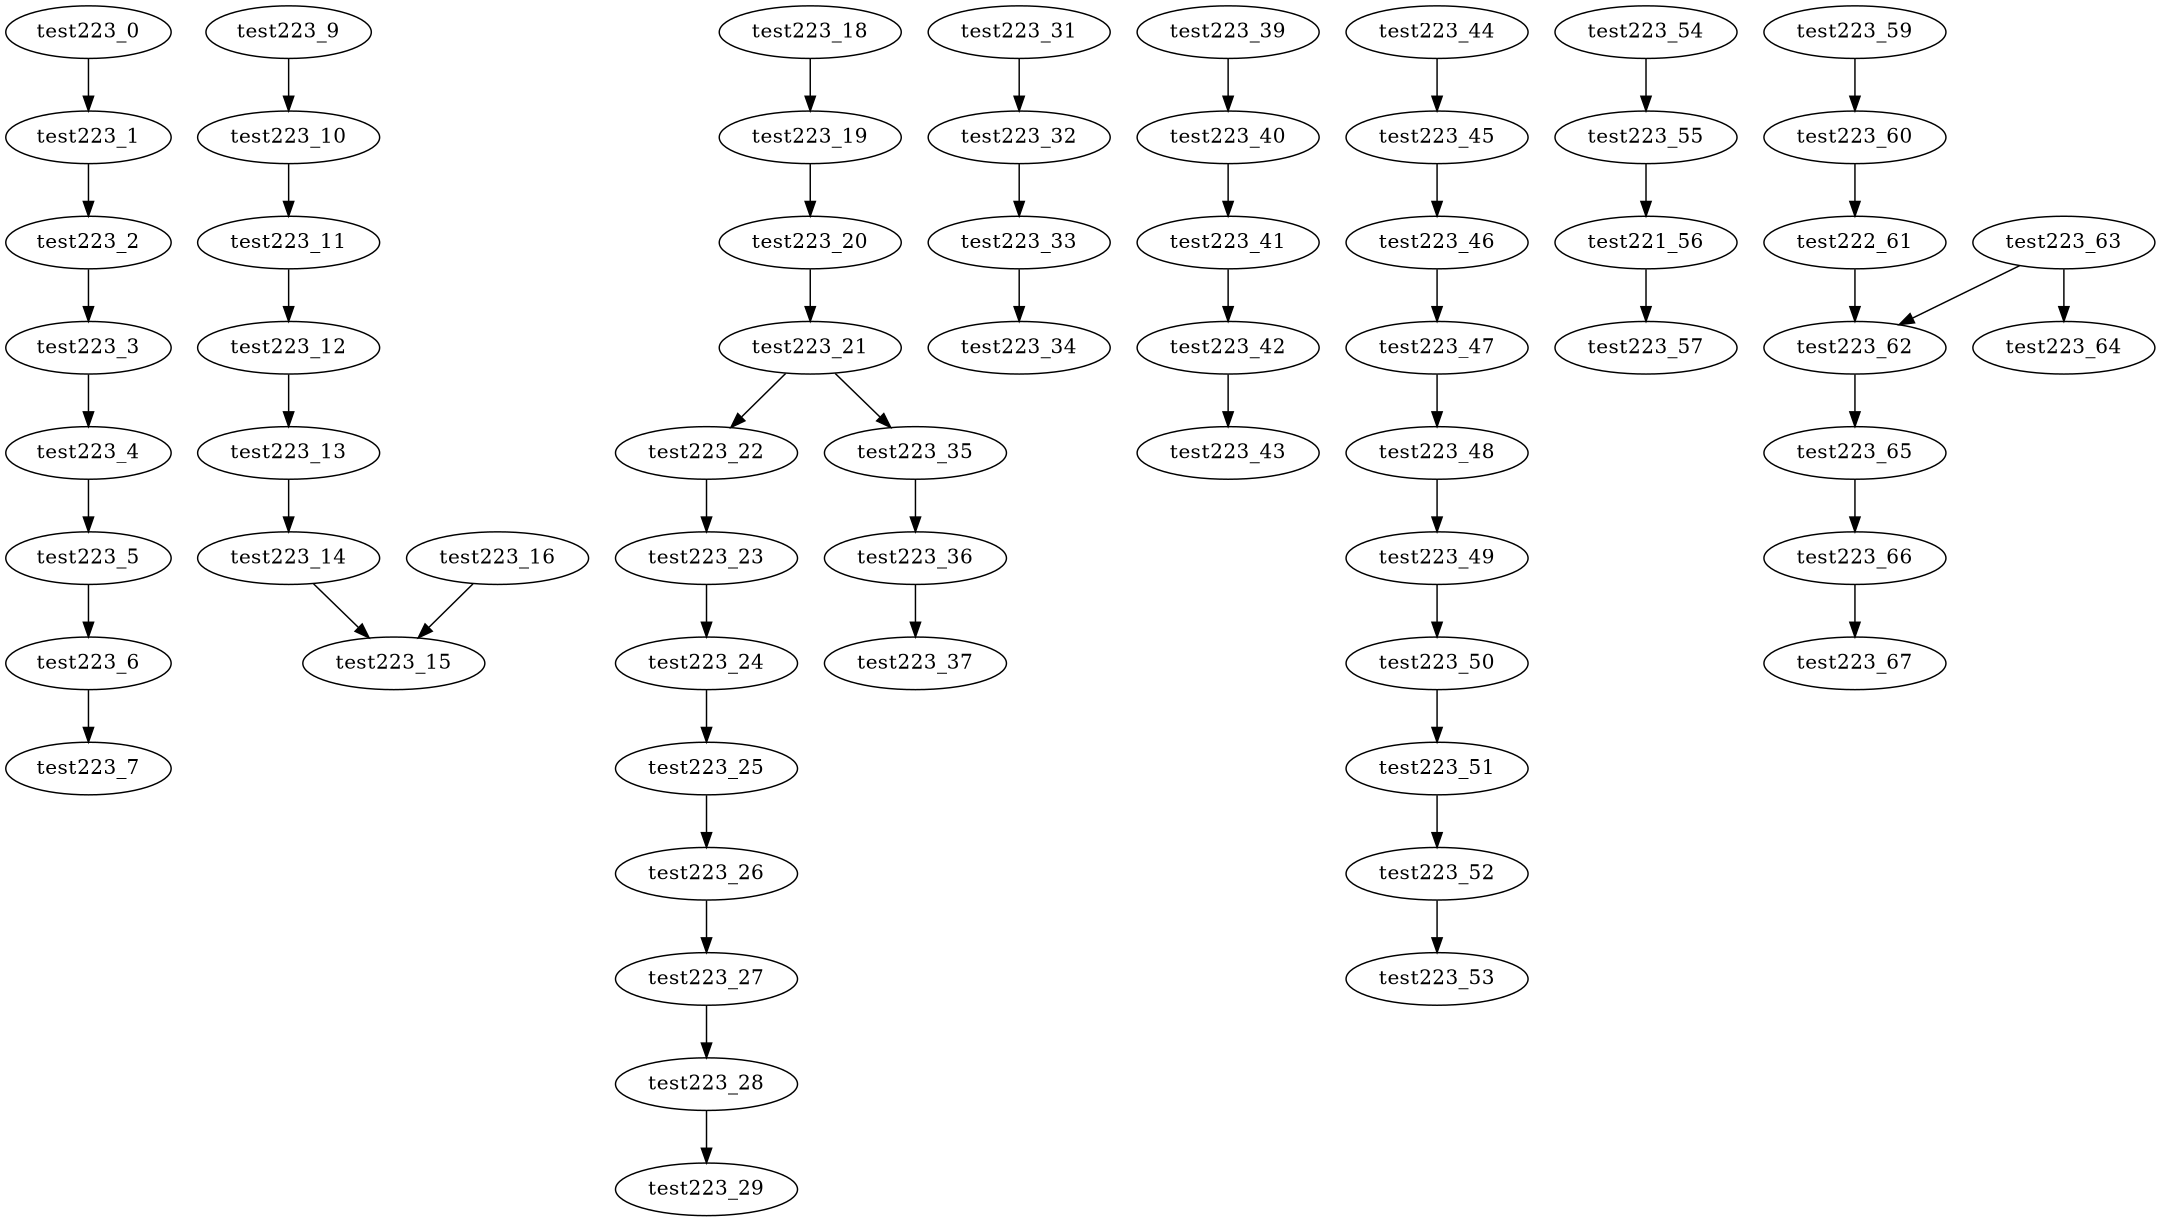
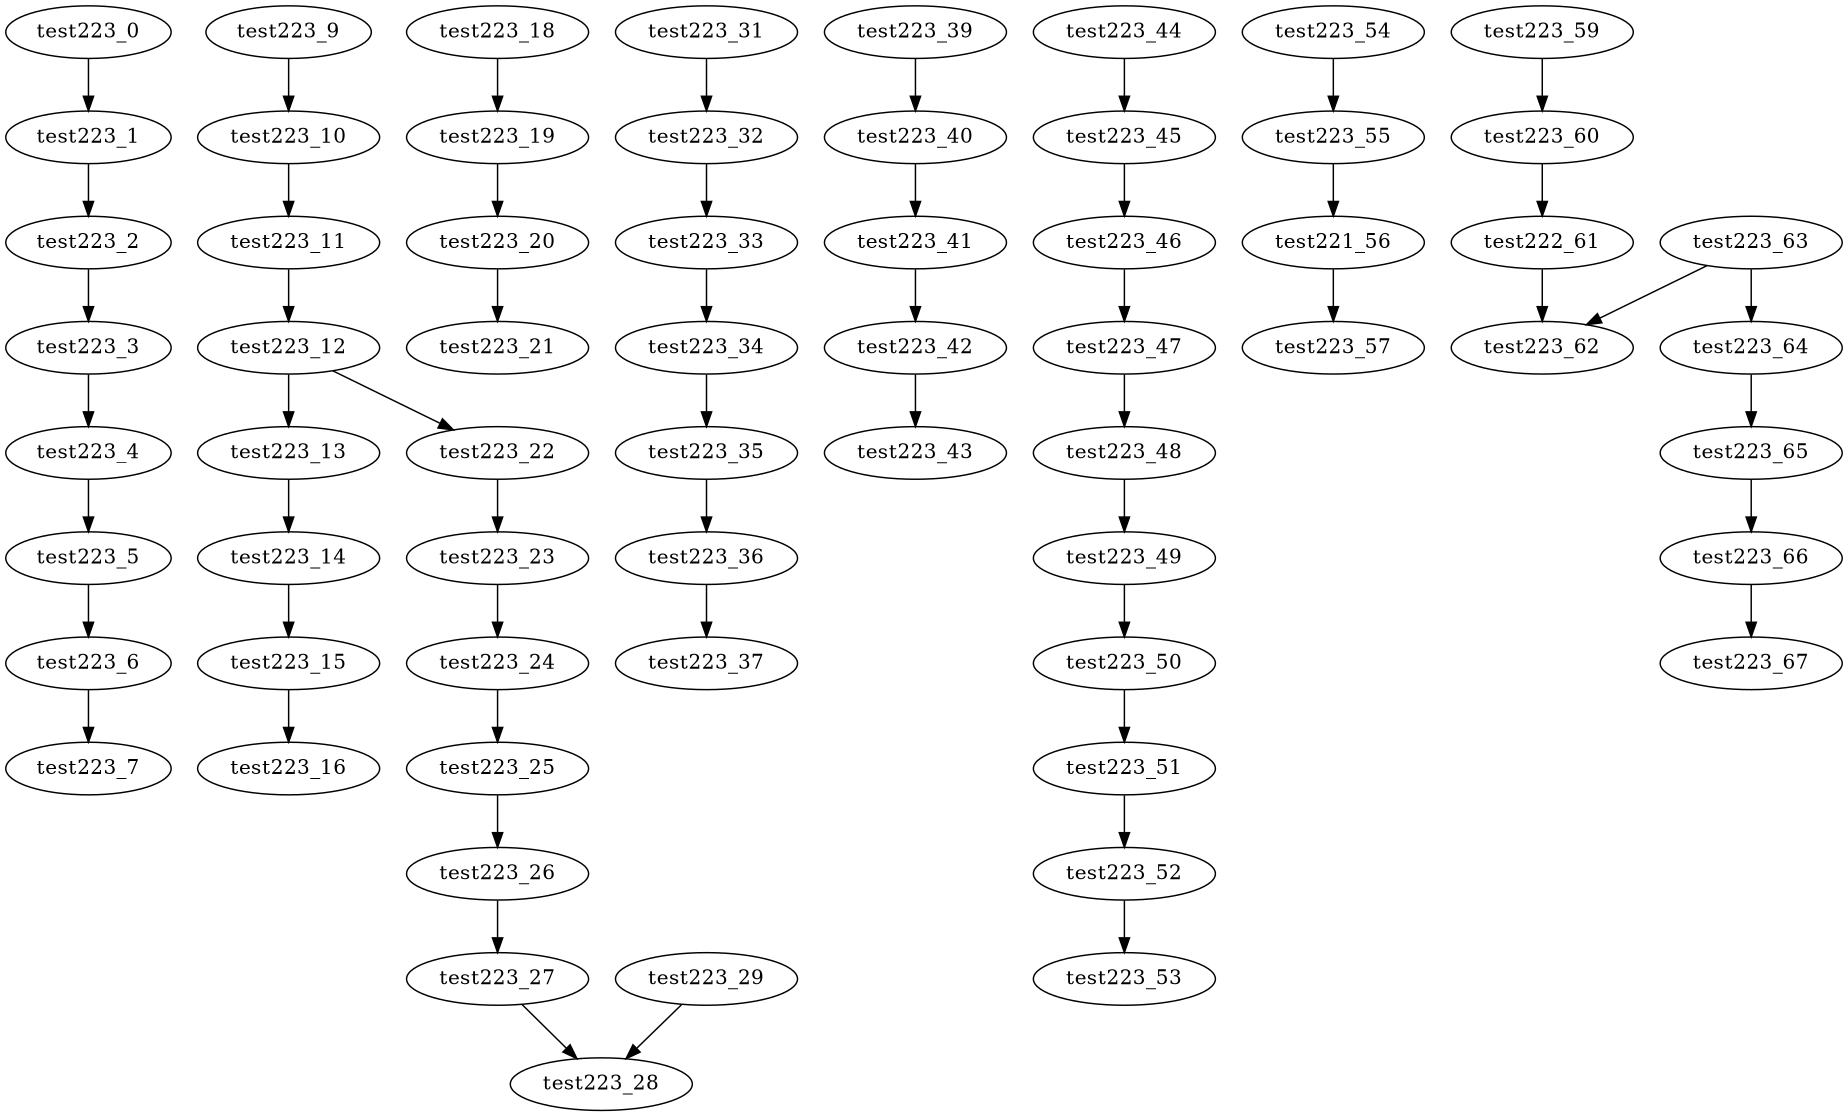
(1855, 393) -> (1751, 393)
(764, 395) -> (386, 397)
(858, 395) -> (707, 393)
(451, 606) -> (289, 709)
(707, 1130) -> (659, 1026)
